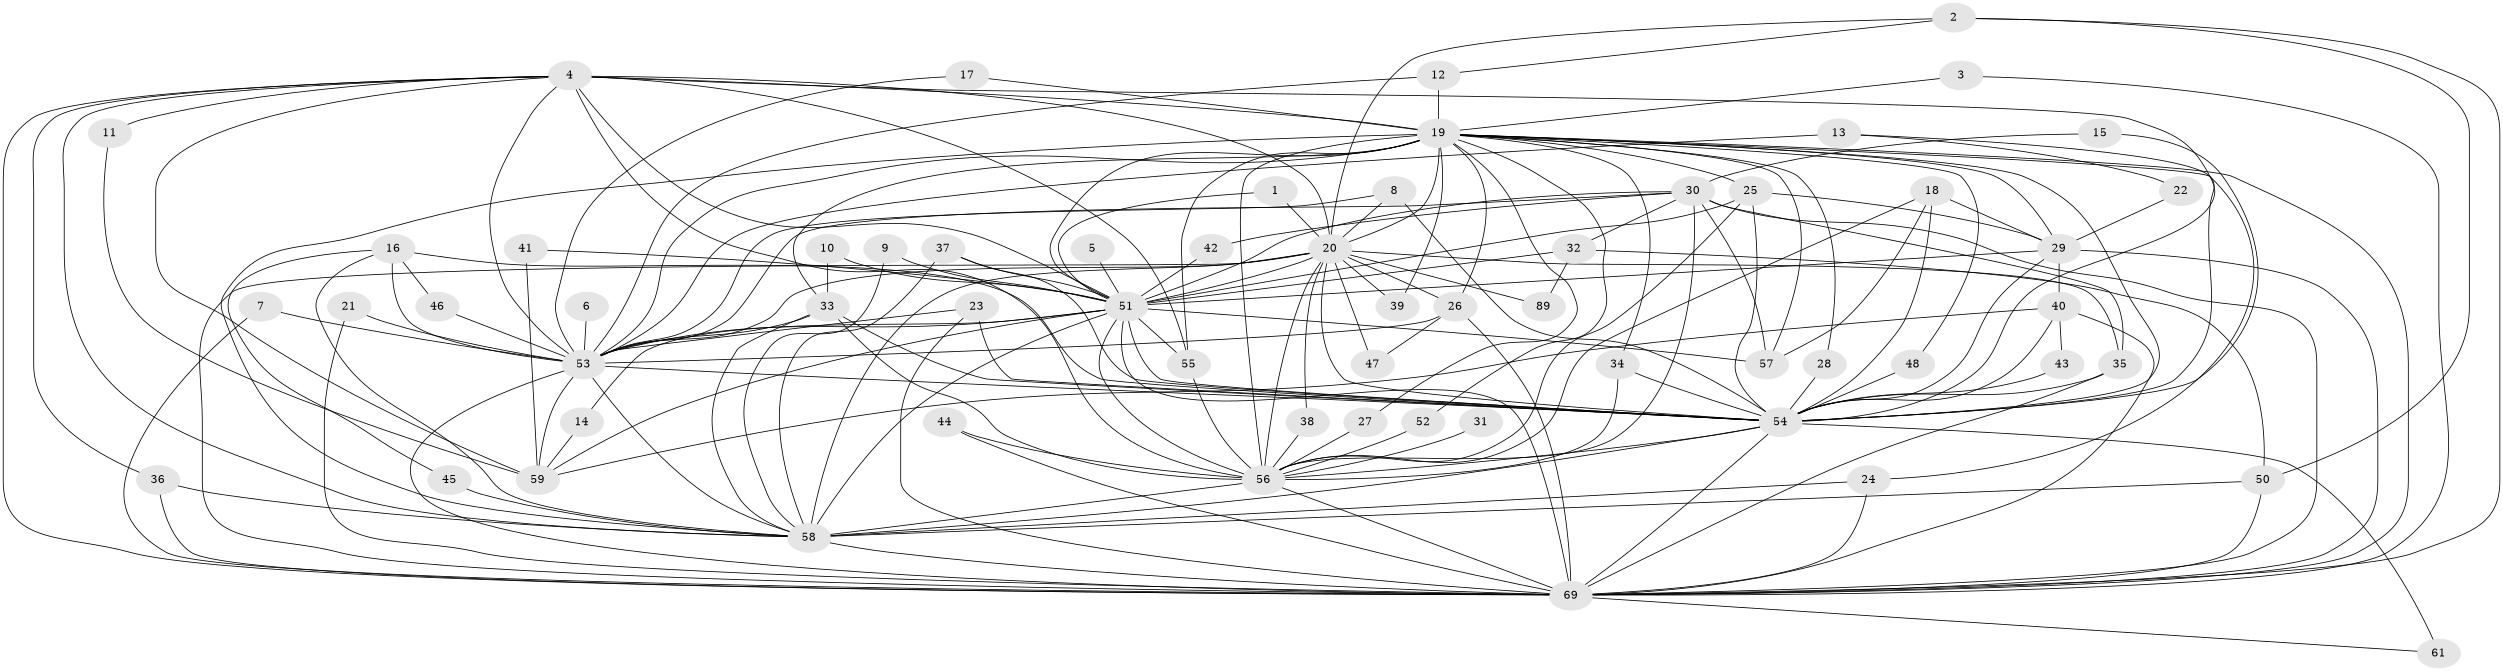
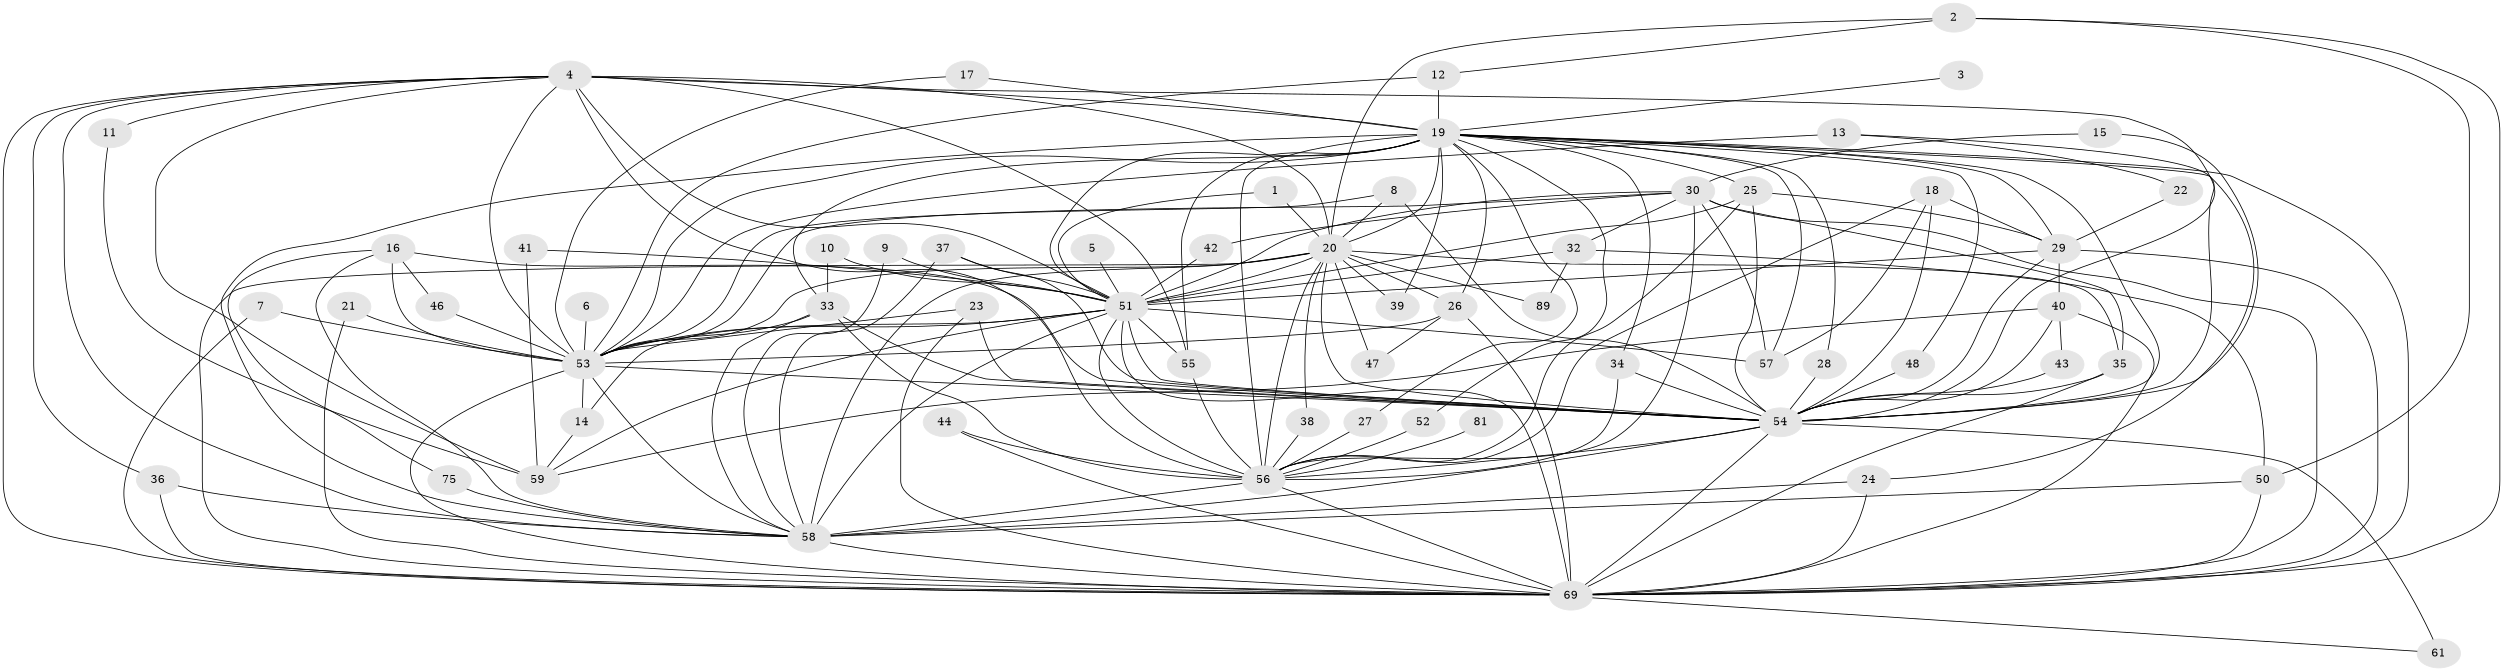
(549, 419) -> (583, 393)
(1481, 422) -> (1481, 422)
(450, 480) -> (450, 480)
(2417, 529) -> none
